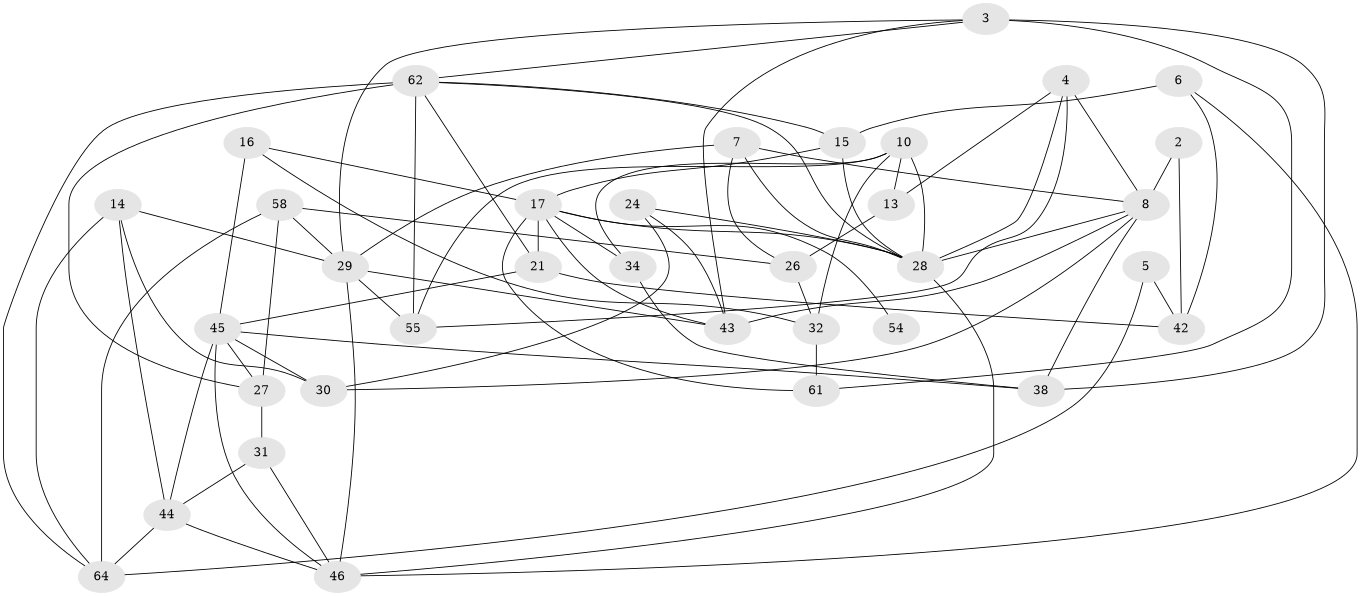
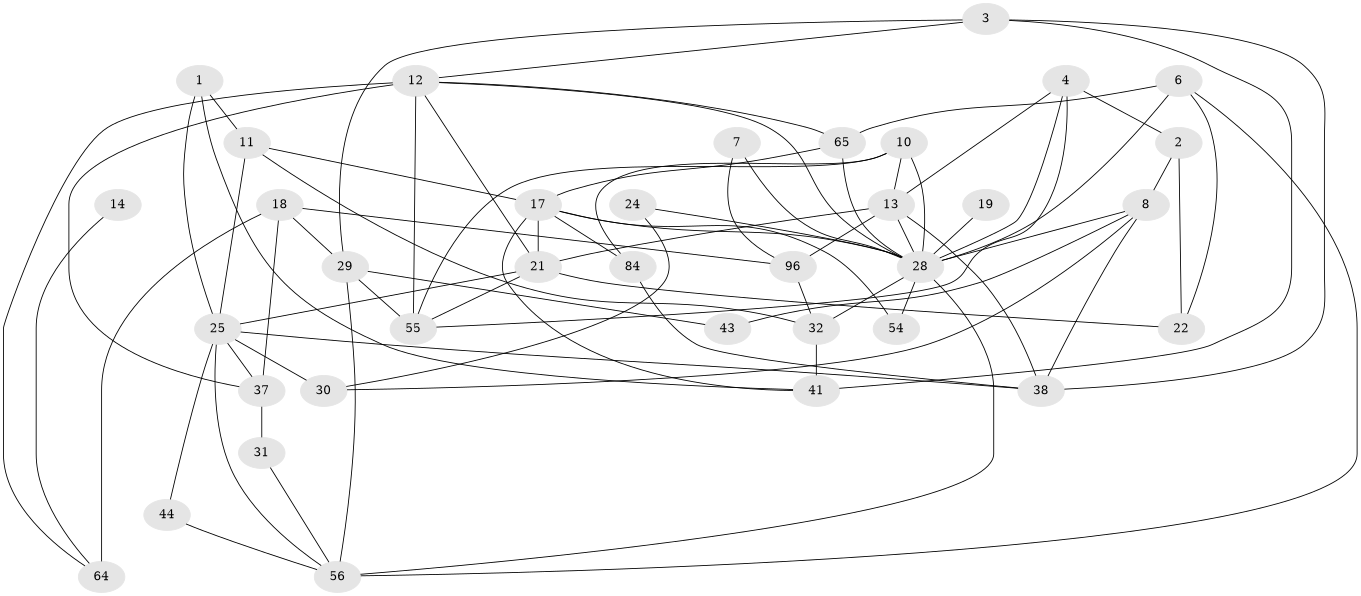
none -> (200, 81)
(416, 81) -> (416, 81)
(740, 92) -> none
(247, 143) -> (247, 143)
(842, 143) -> (842, 143)
(1106, 143) -> (1123, 112)
(529, 174) -> none
(941, 178) -> none
none -> (1069, 197)
(280, 205) -> (280, 205)
none -> (986, 205)
(842, 228) -> (881, 291)
none -> (690, 236)
none -> (906, 236)
(241, 238) -> none
(700, 262) -> none
(633, 267) -> (633, 267)
(793, 267) -> (793, 267)
(1146, 267) -> none
none -> (989, 289)
(614, 290) -> none
none -> (476, 298)
none -> (906, 304)
(218, 329) -> (218, 329)
(1181, 329) -> (1181, 329)
(181, 339) -> none
(140, 367) -> none
(262, 391) -> (262, 391)
(816, 391) -> (816, 391)
(214, 484) -> none
(134, 546) -> none
(338, 577) -> (338, 577)
